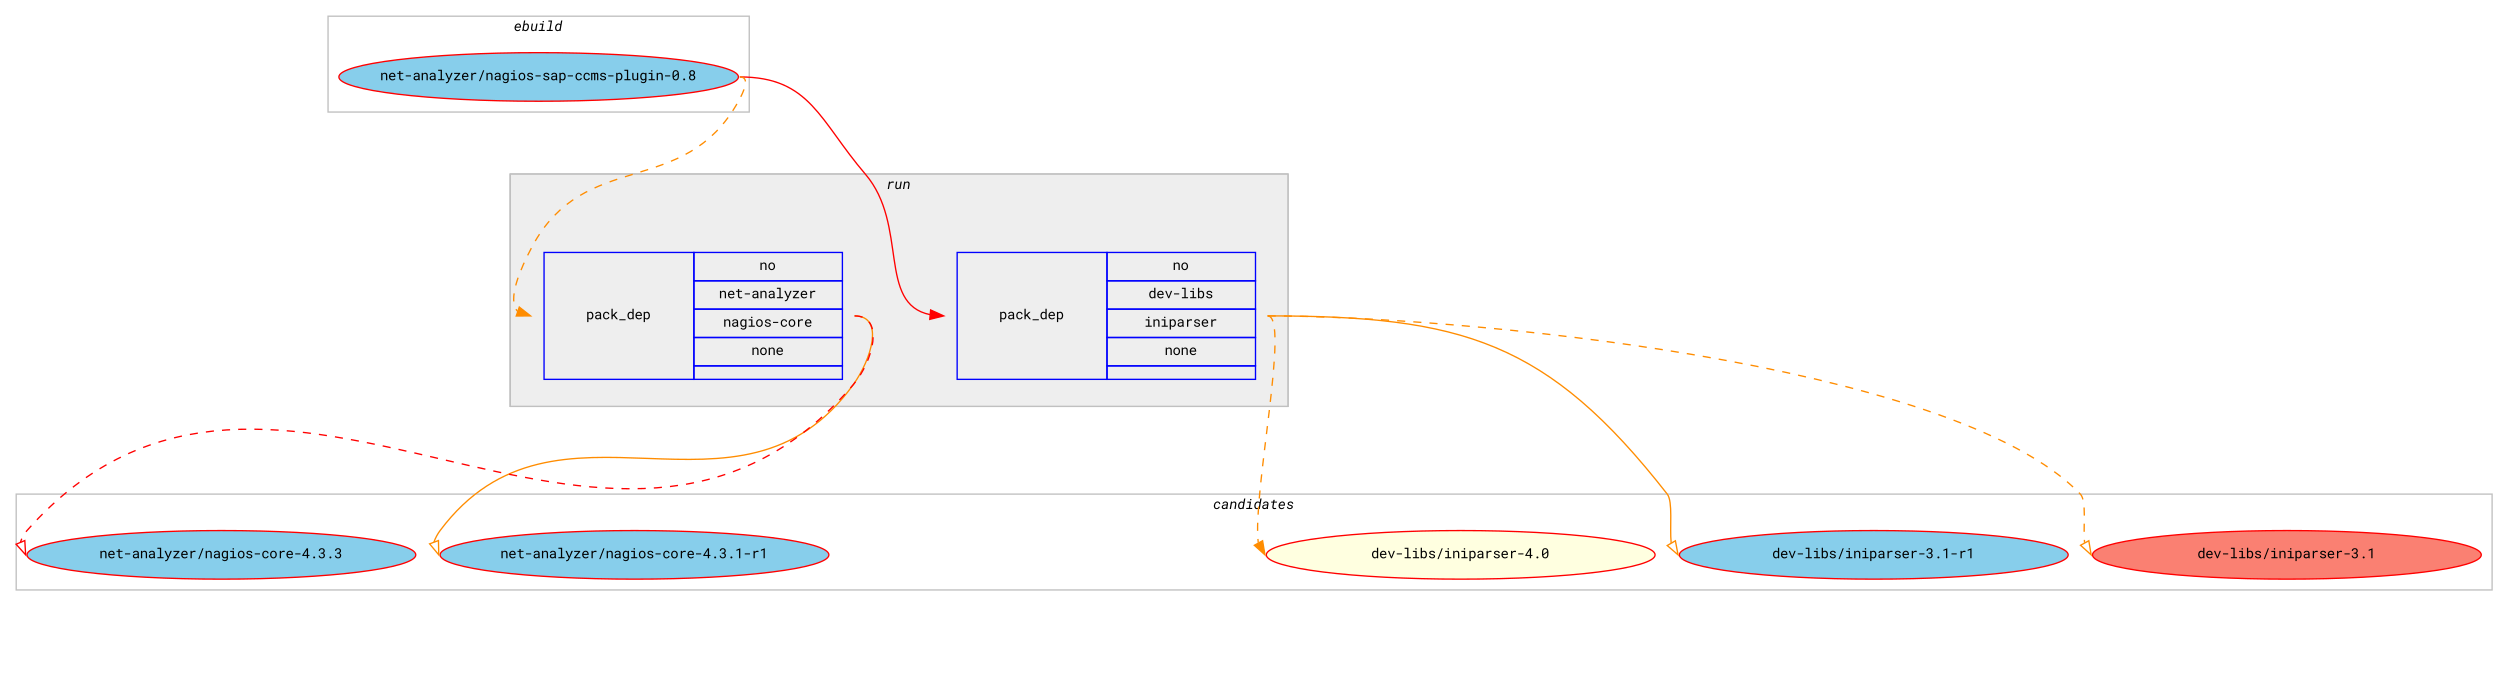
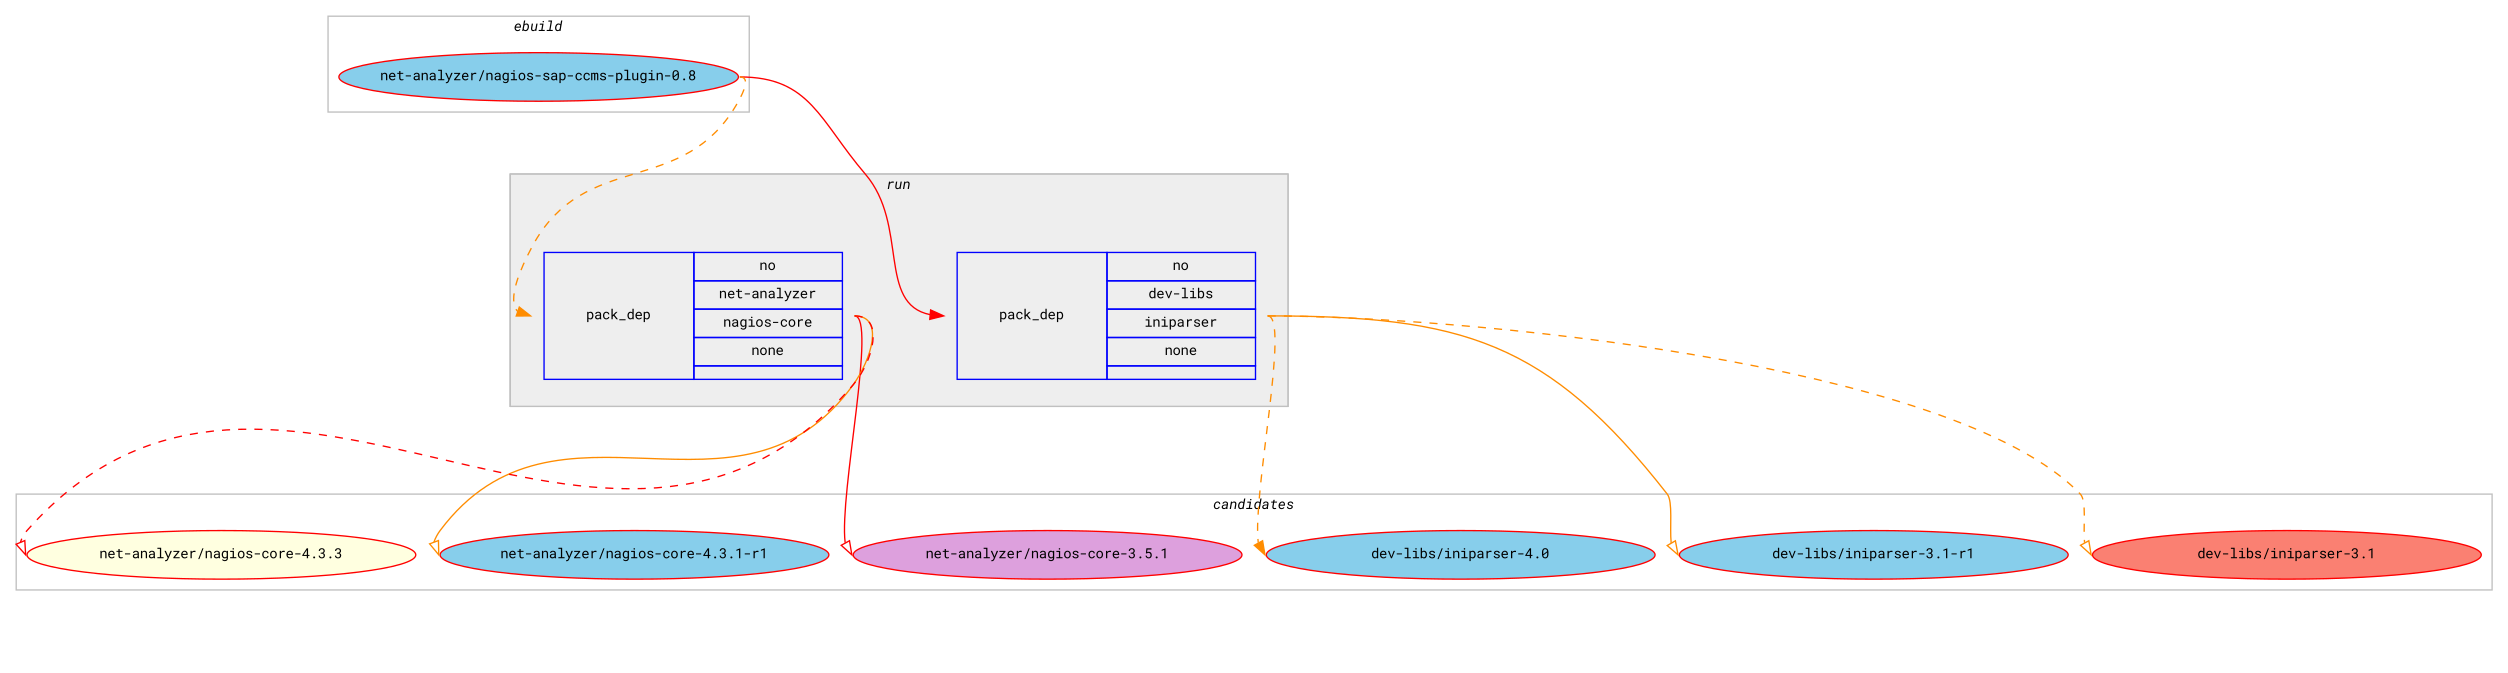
(221, 555) -> (221, 555)
none -> (1048, 555)
(1461, 555) -> (1461, 555)
